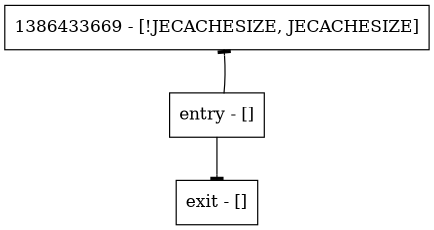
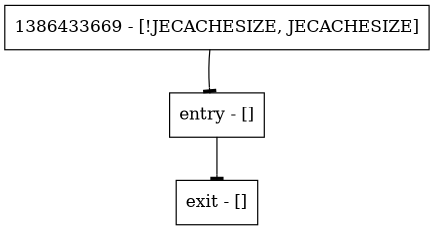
(225, 75) -> (209, 68)
